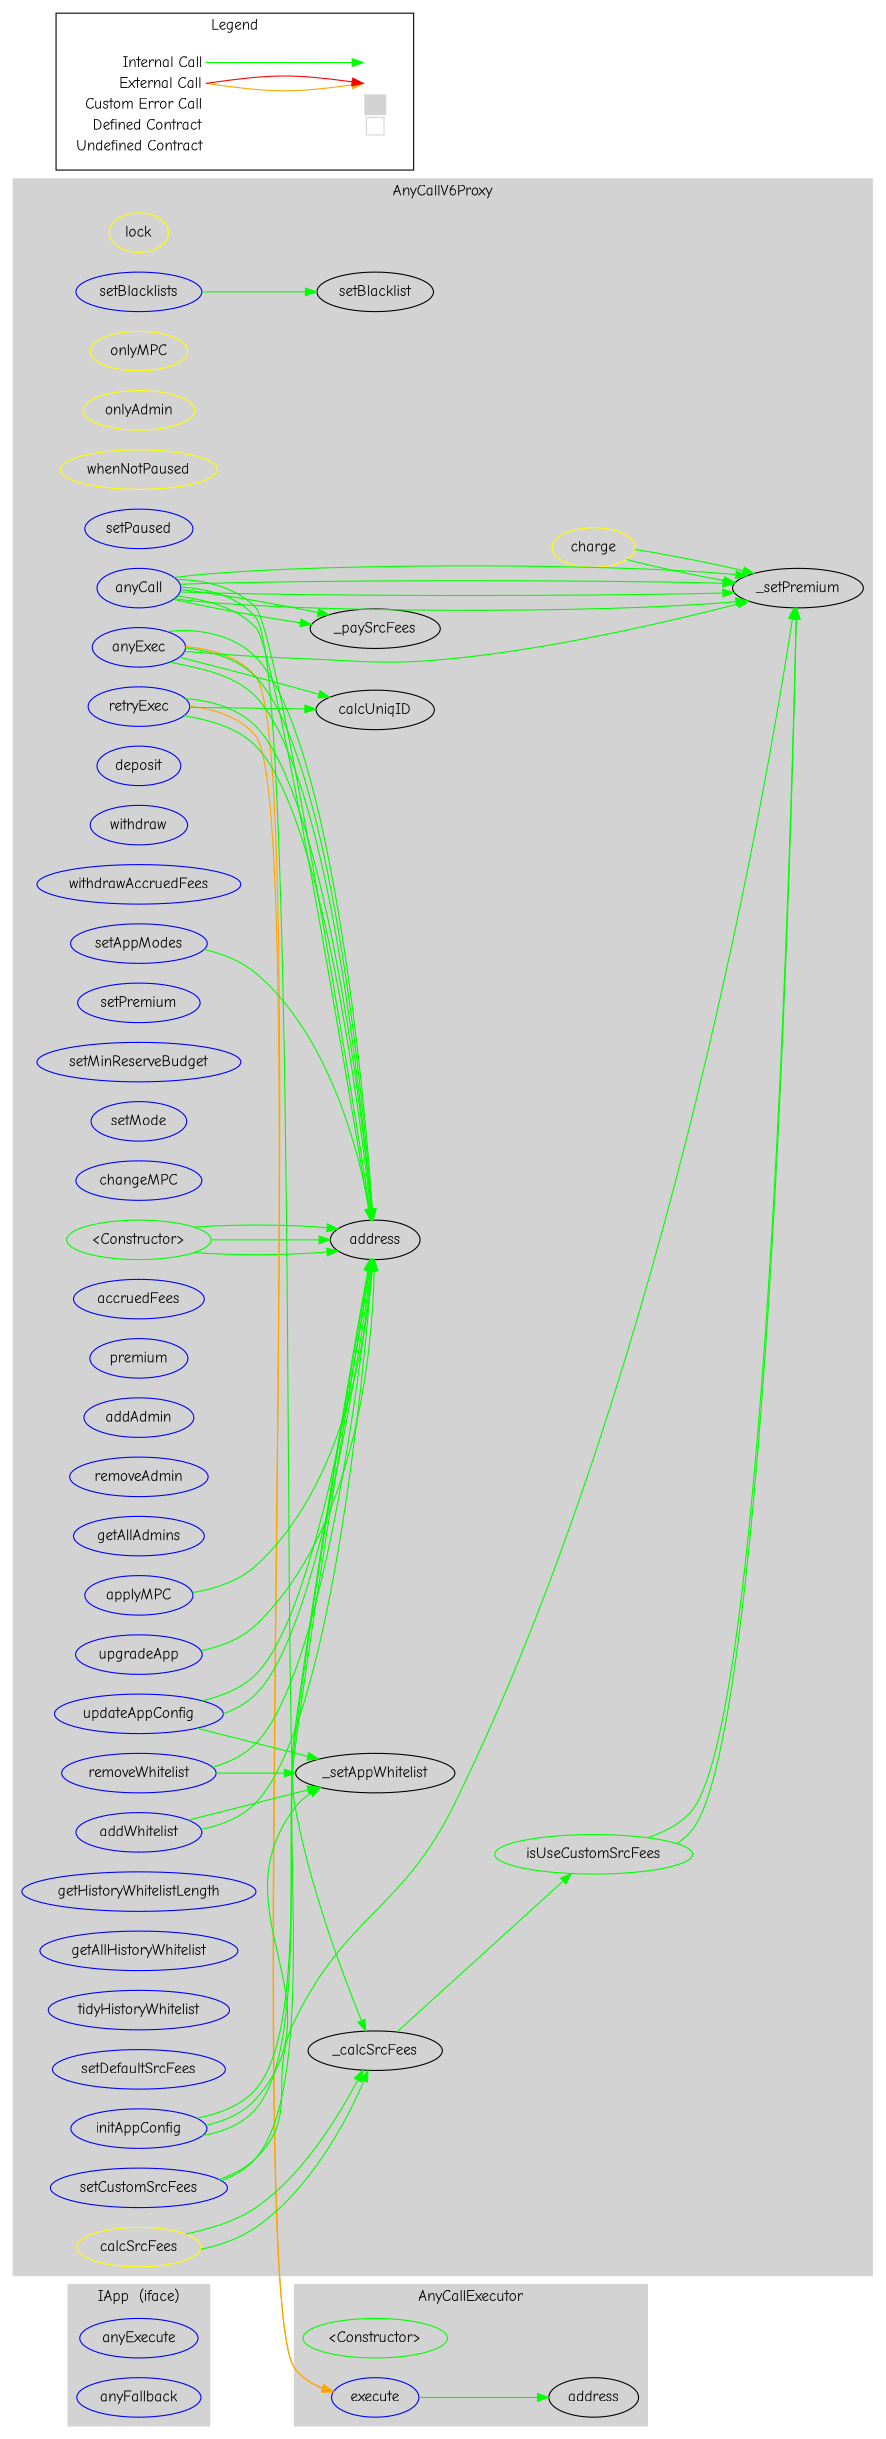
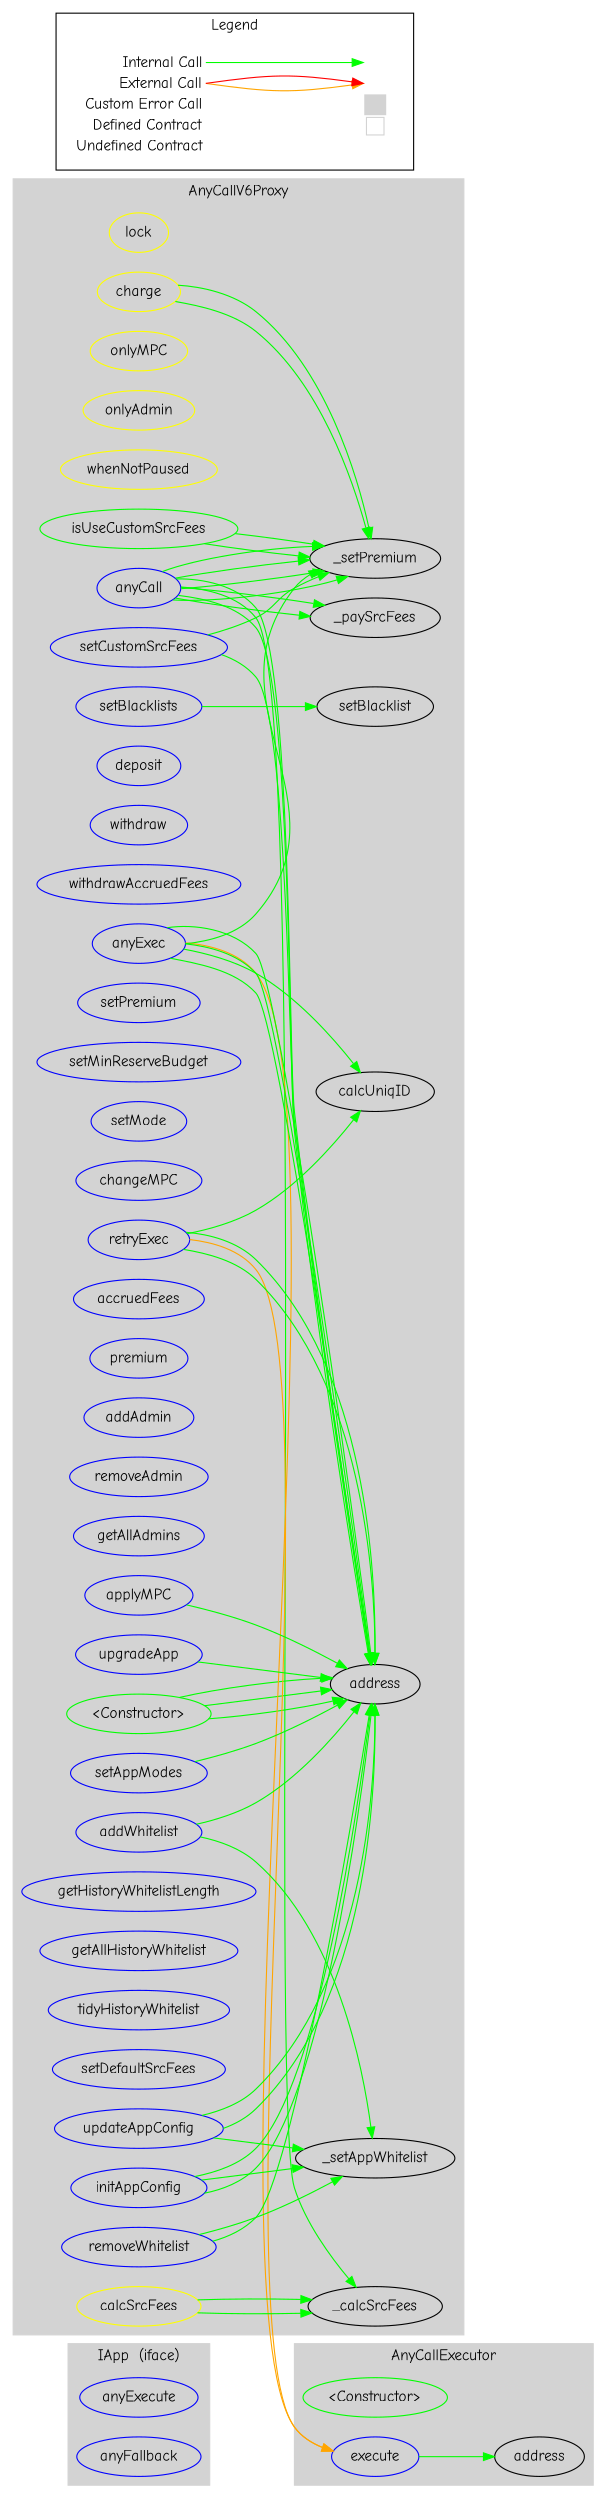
(139, 529) -> none
(480, 1957) -> none
